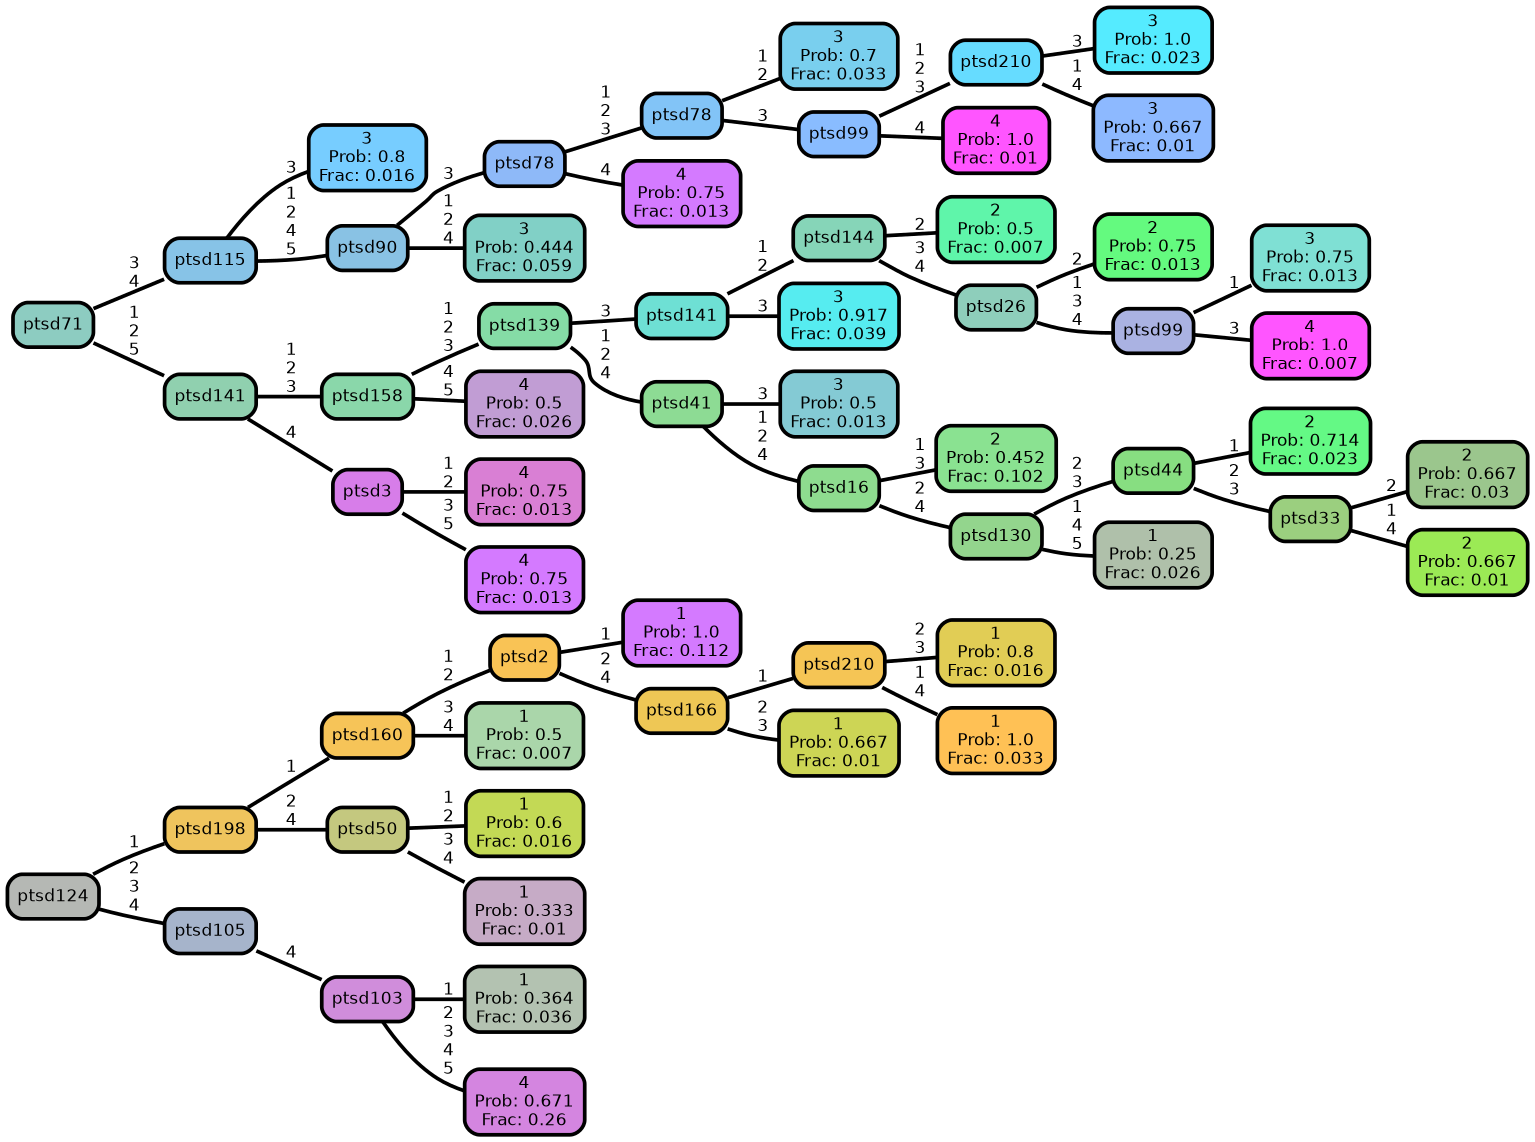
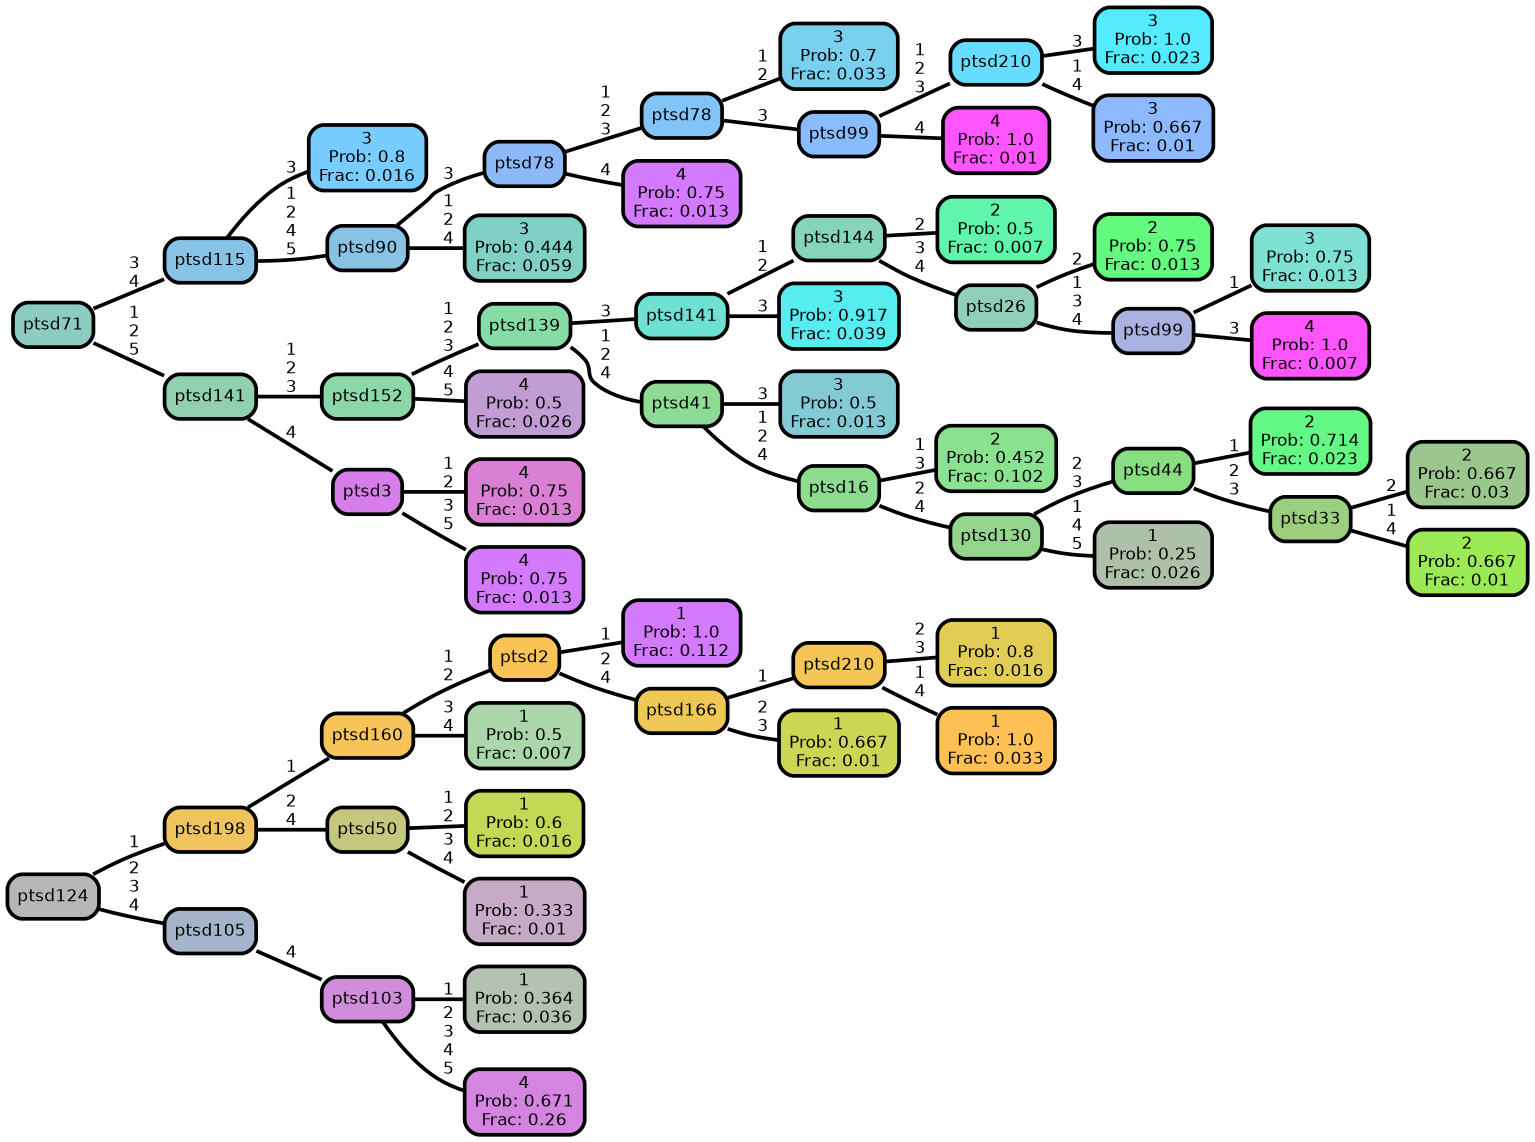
(368, 397) -> (368, 397)
